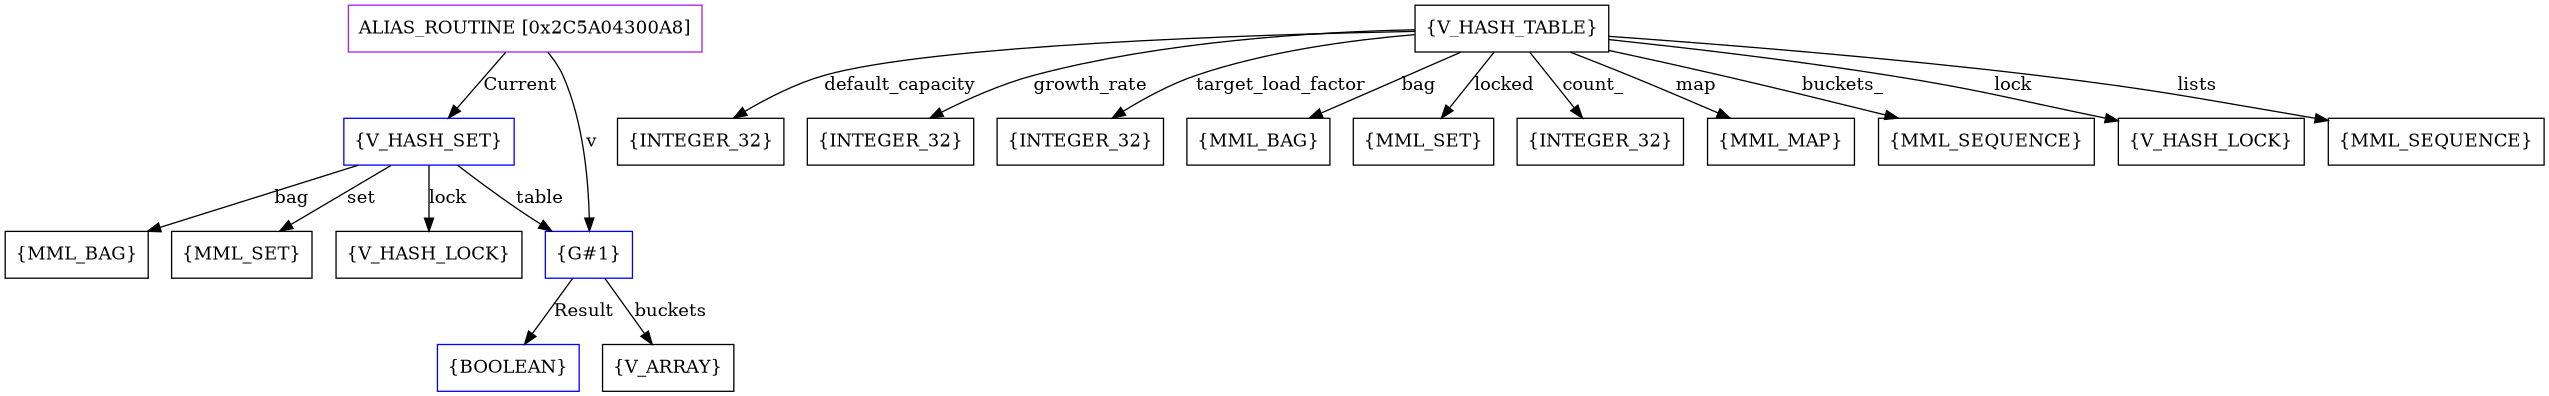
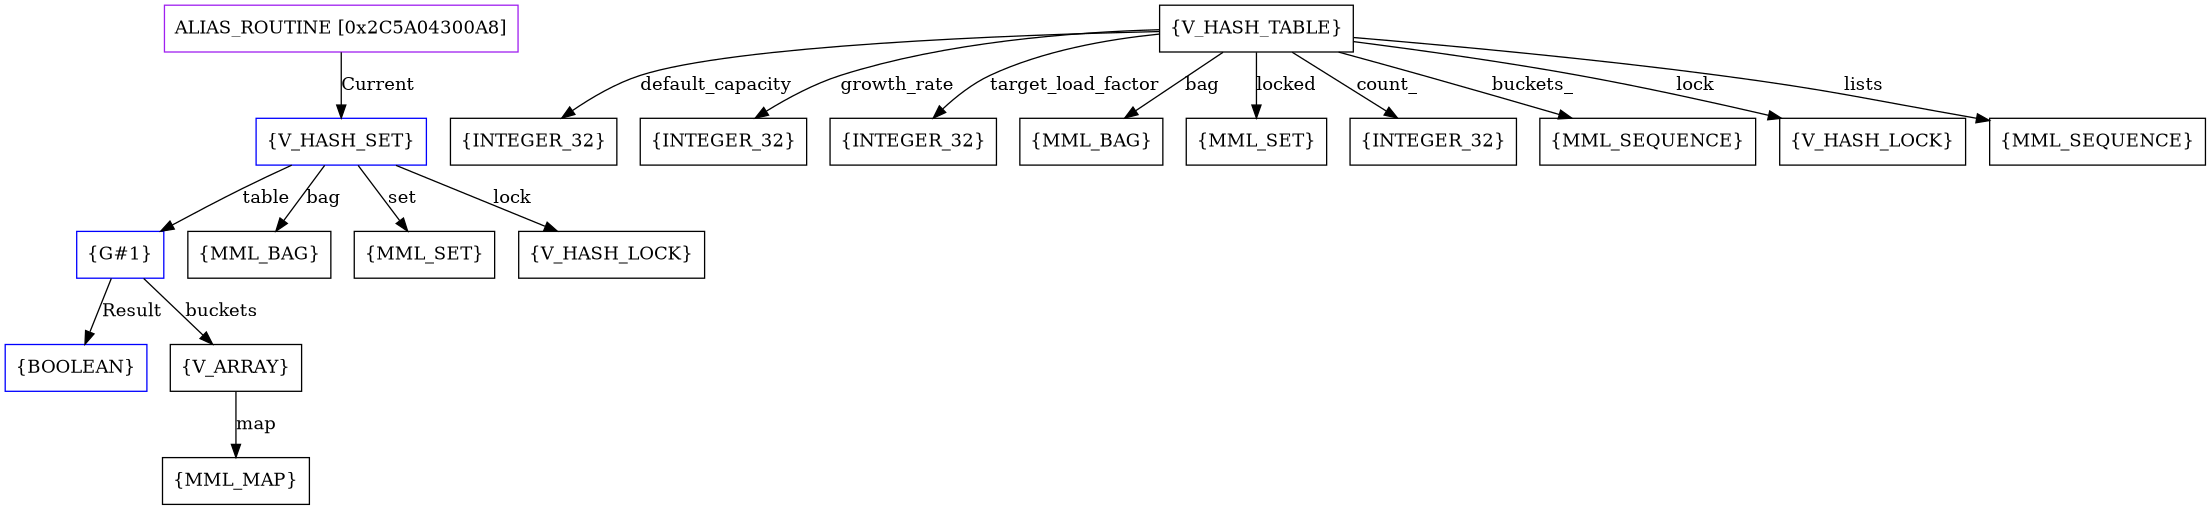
(1644, 82) -> (236, 418)
(580, 132) -> none
